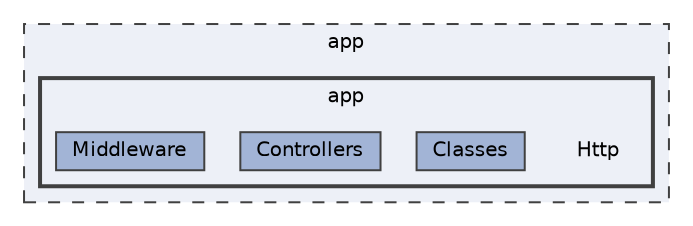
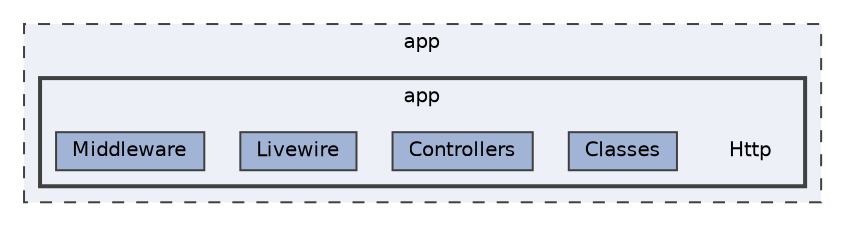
none -> (298, 151)
